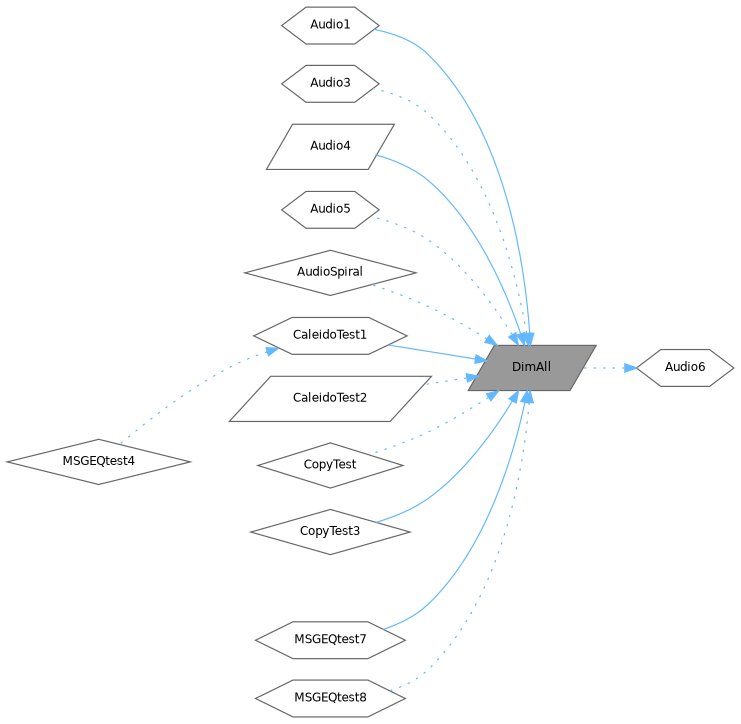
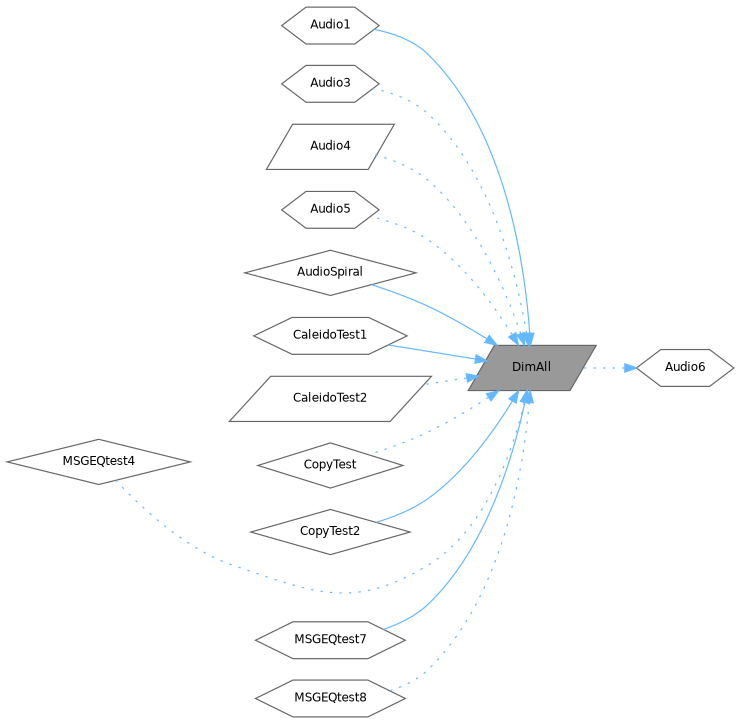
(468, 226) -> (468, 226)
(431, 308) -> (431, 308)
(189, 391) -> (355, 592)
(330, 532) -> (330, 532)
